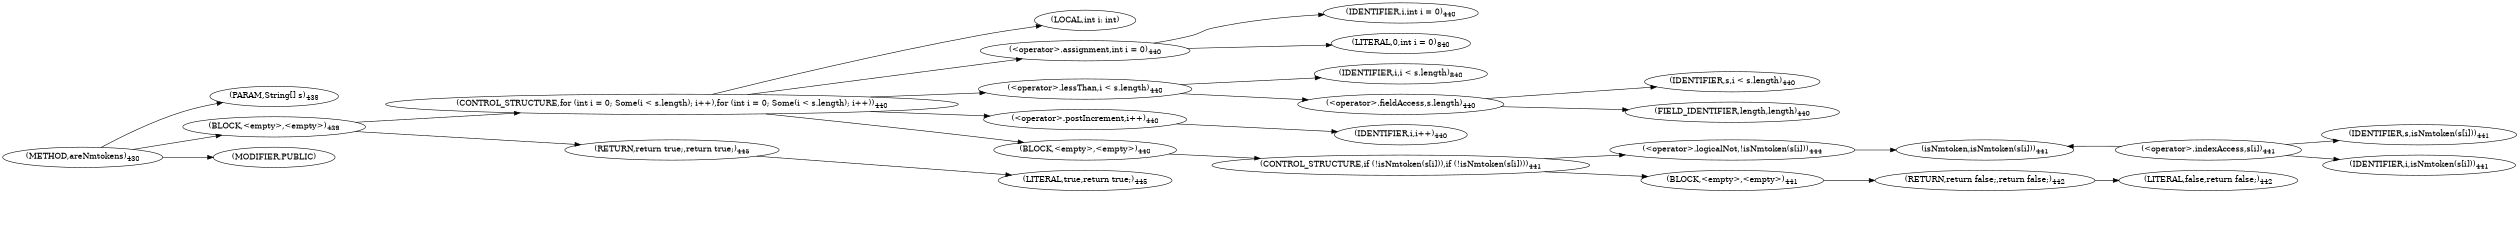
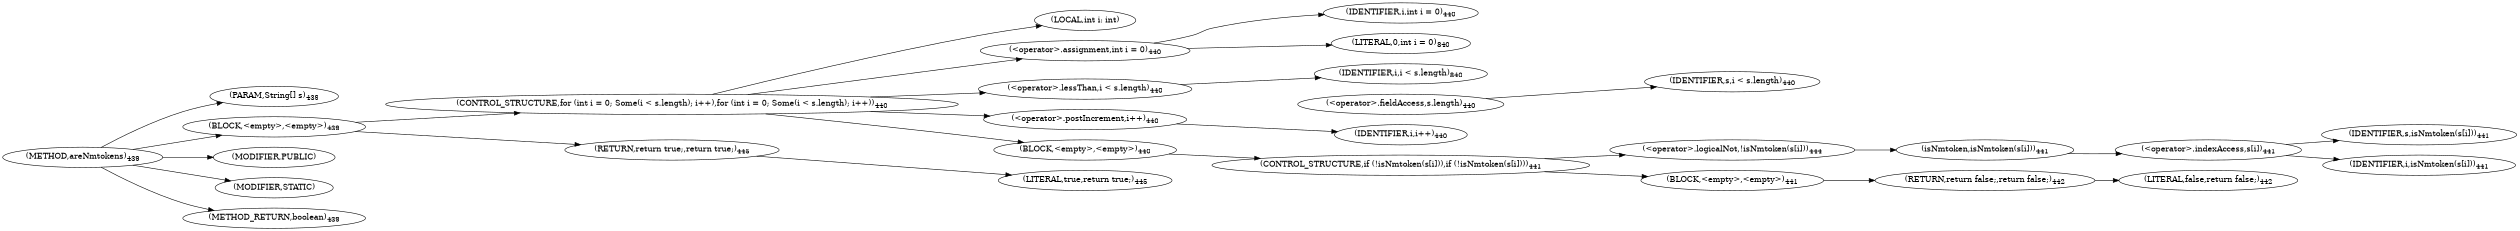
(1241, 97) -> none
(1732, 112) -> none
(2098, 146) -> (2092, 154)
(133, 156) -> (133, 156)
none -> (274, 188)
none -> (274, 218)
